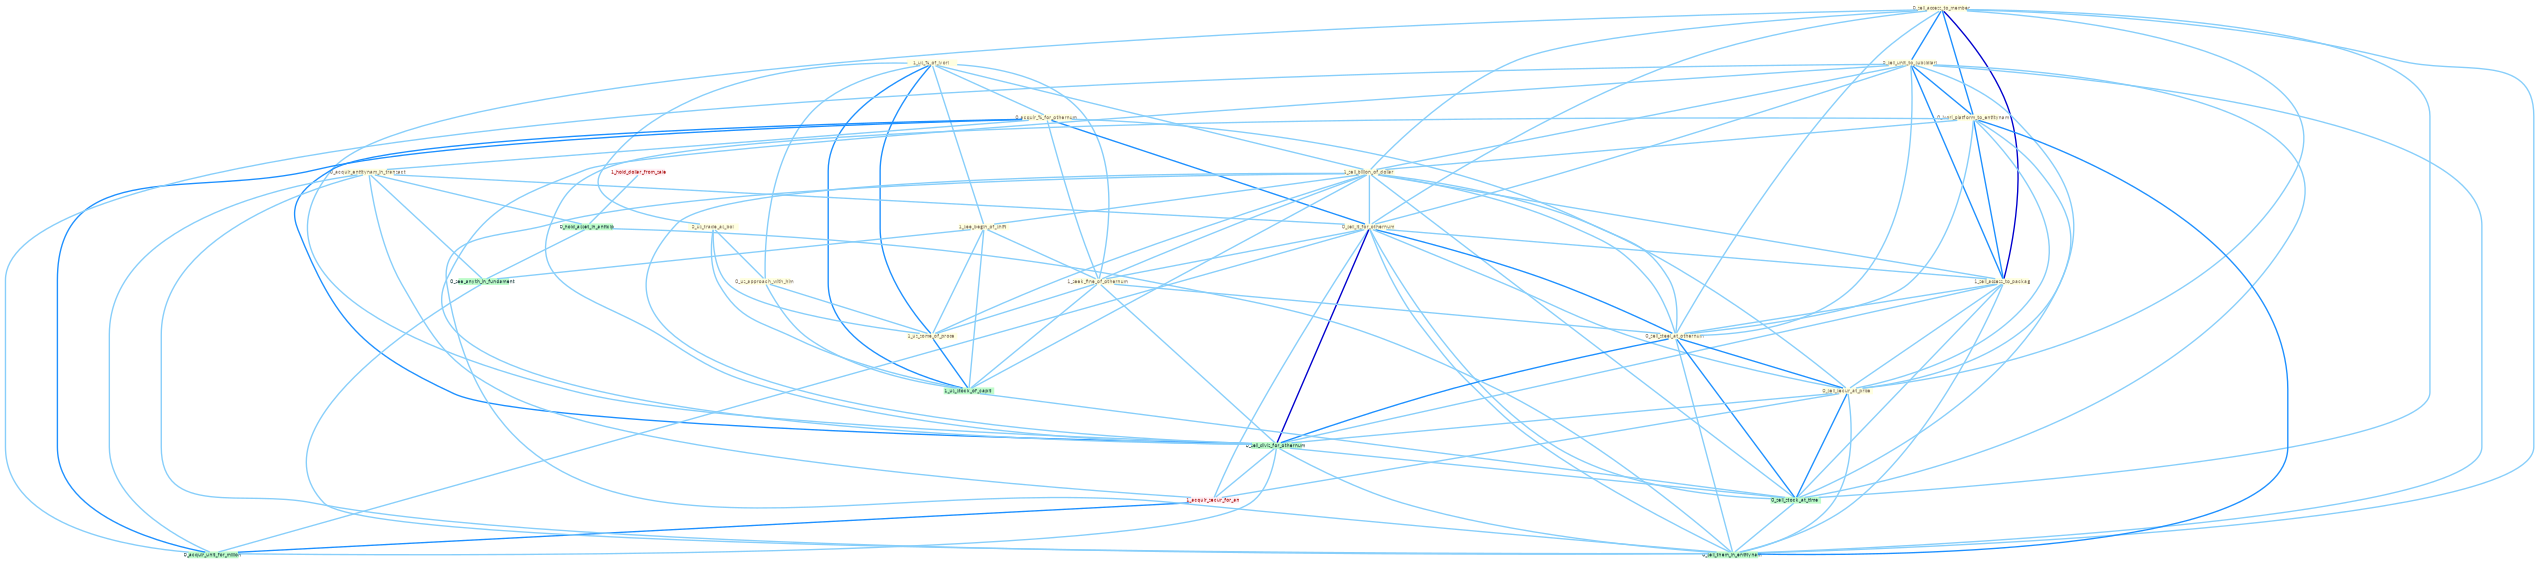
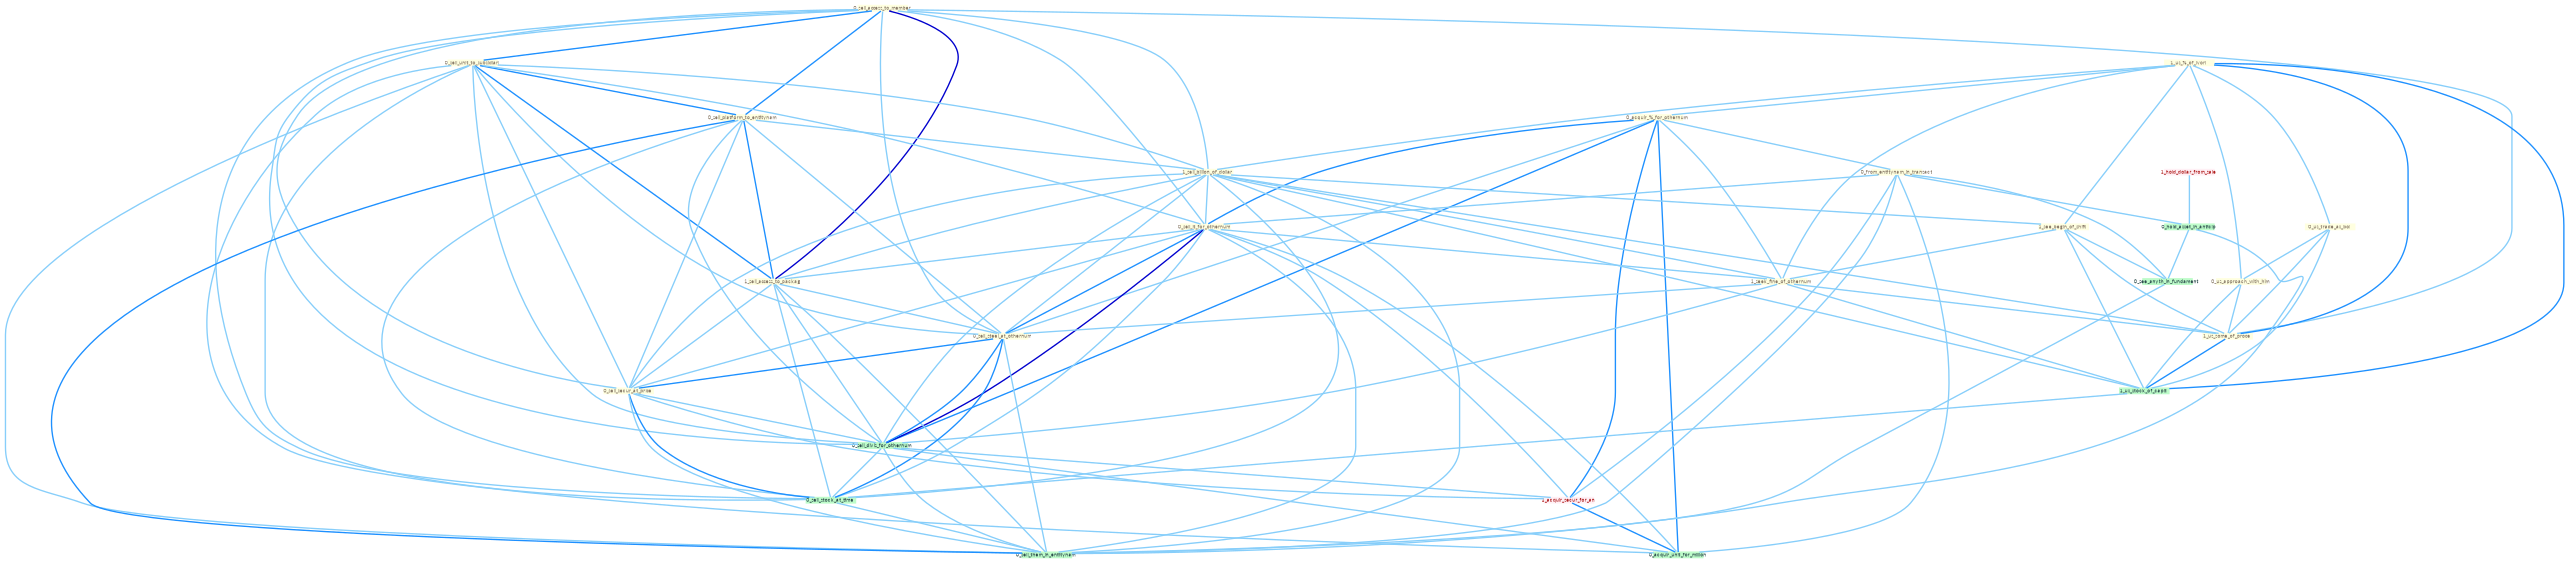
(1973, 118) -> (743, 118)
(369, 172) -> (1897, 172)
none -> (1616, 312)
(2534, 379) -> (1922, 39)
